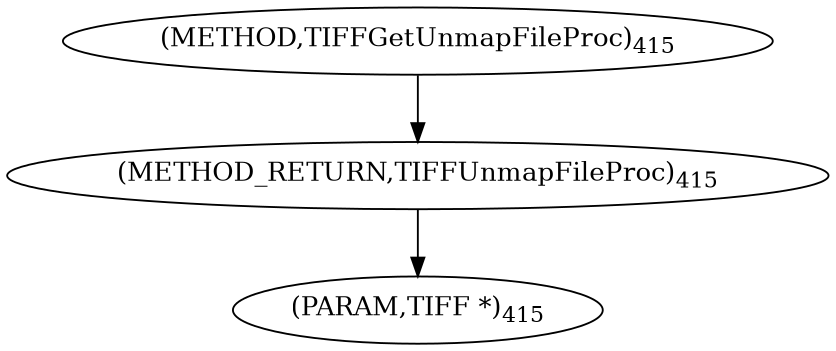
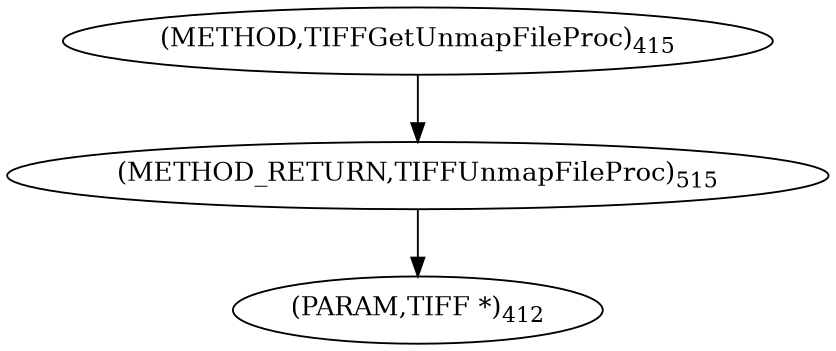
(697, 173) -> (697, 173)
(523, 307) -> (523, 307)
